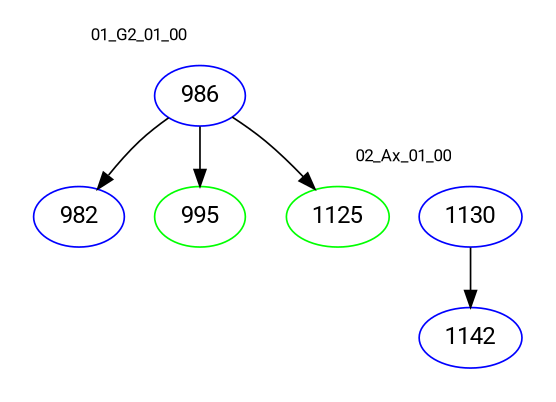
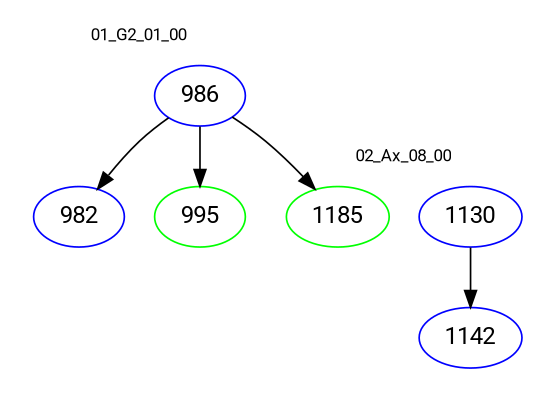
(404, 157) -> (404, 157)
(338, 217) -> (338, 217)
